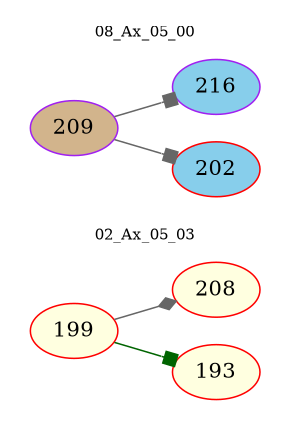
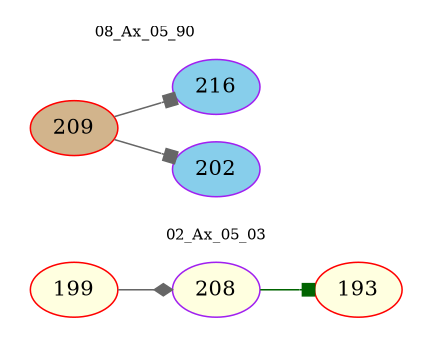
(145, 33) -> (145, 33)
(74, 128) -> (74, 128)
(216, 169) -> (216, 169)
(216, 290) -> (216, 290)
(138, 349) -> (280, 290)
